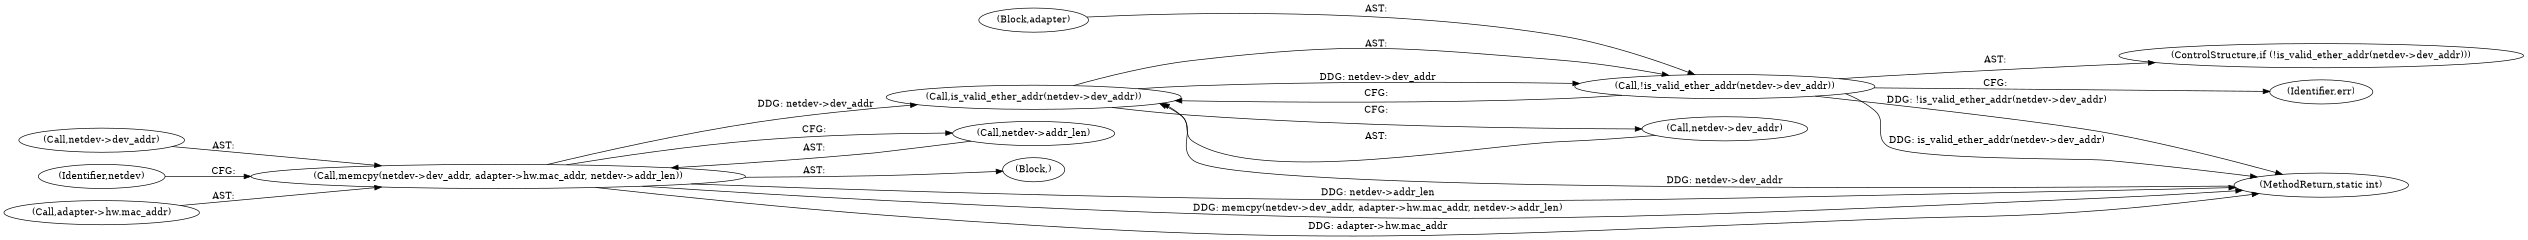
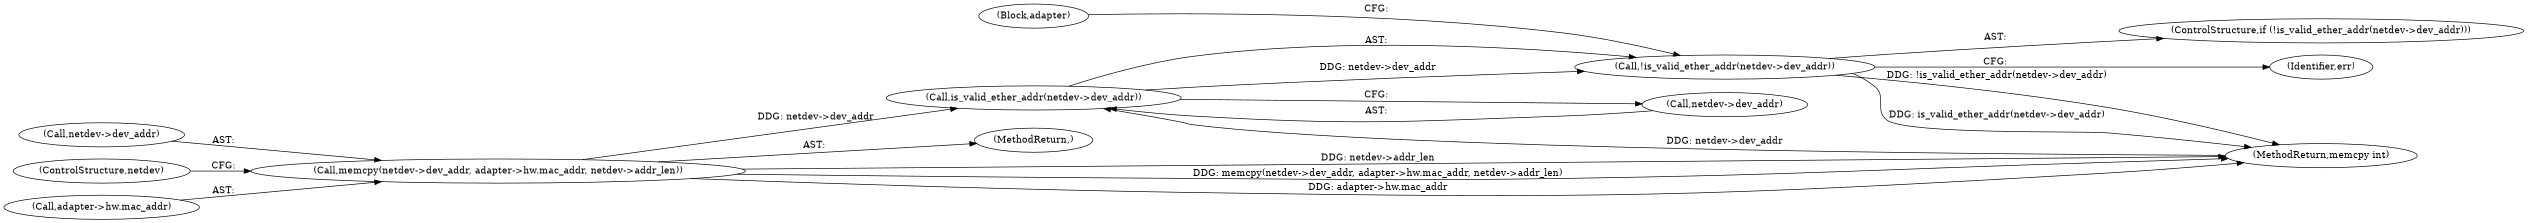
(1378, 9) -> (1378, 9)
(1402, 102) -> none
(1034, 133) -> none
(1034, 170) -> (1034, 140)
(102, 176) -> (102, 171)
(2321, 185) -> (2321, 156)
